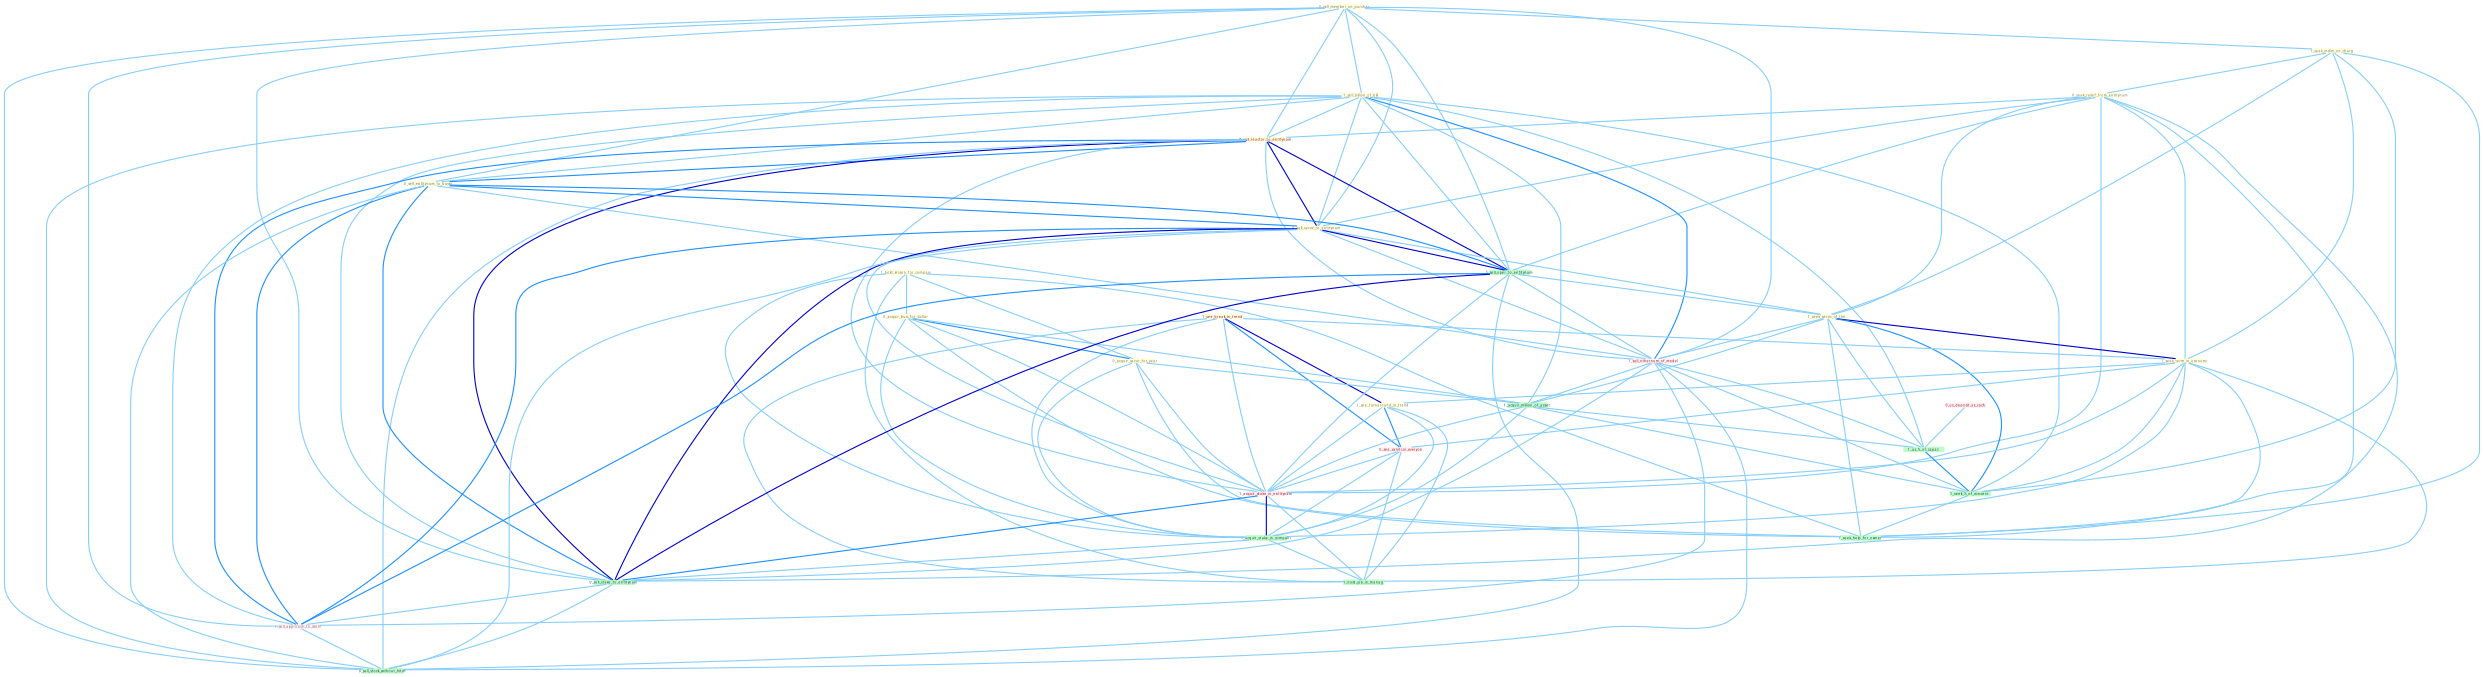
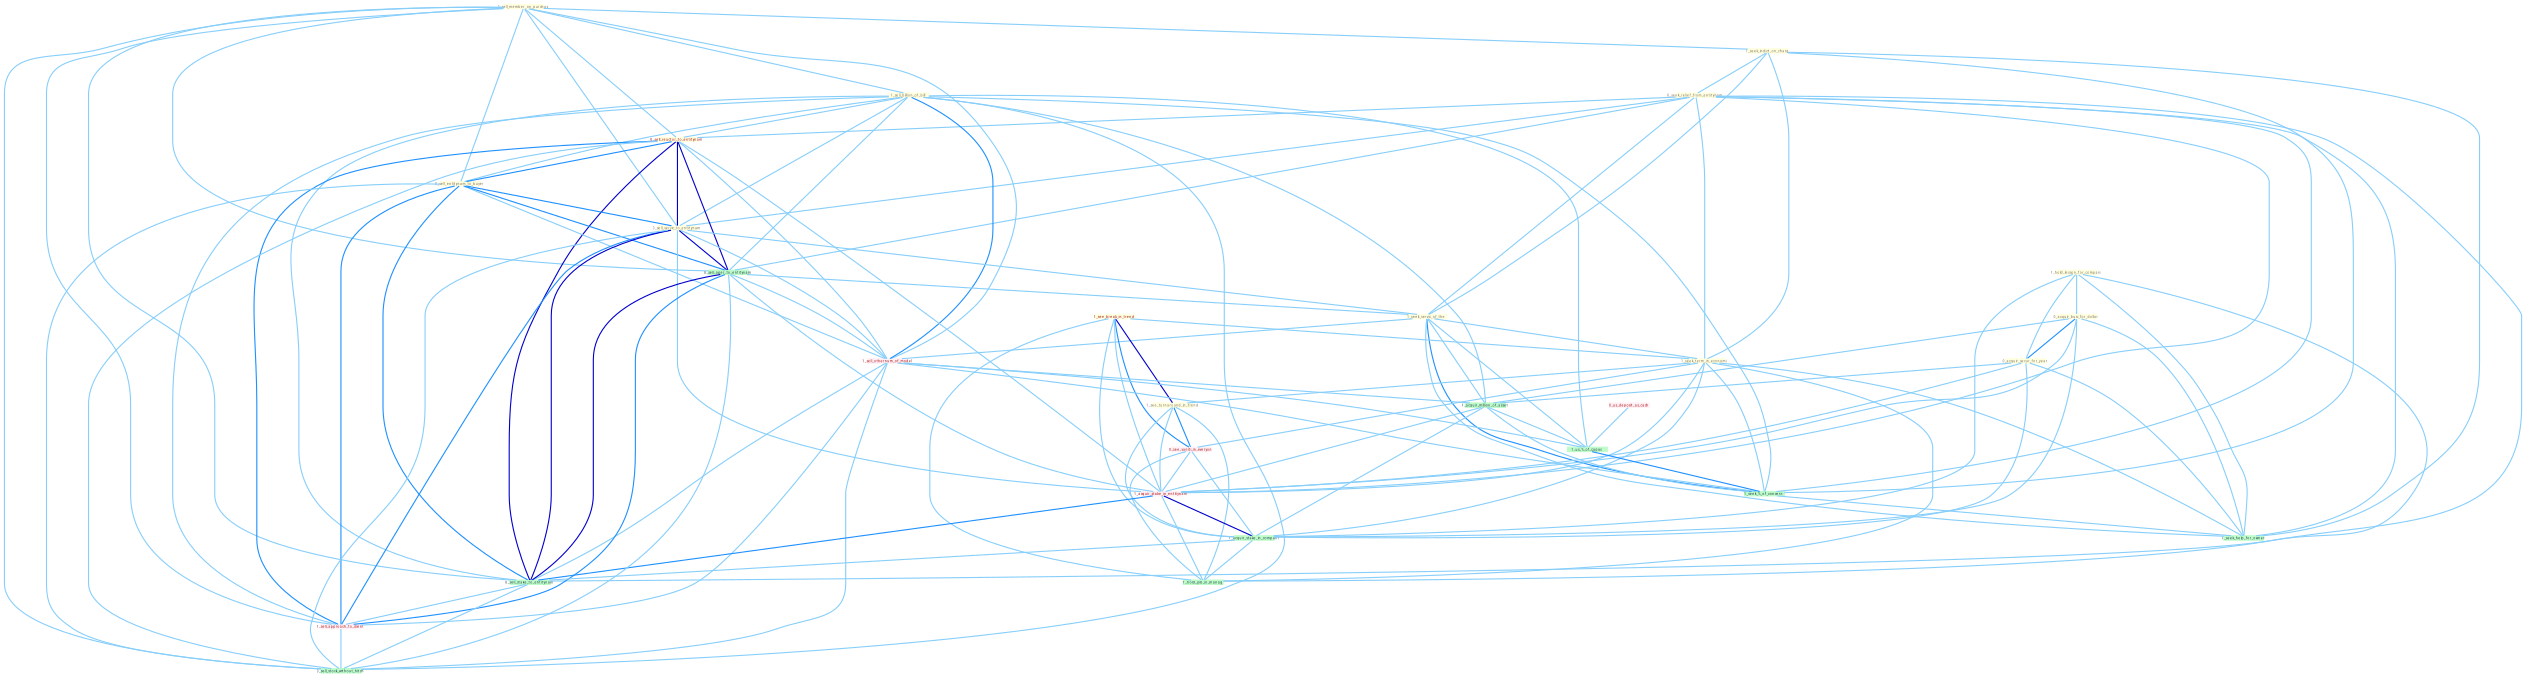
none -> (2311, 228)
(2006, 339) -> (1566, 339)
(299, 627) -> (341, 627)
